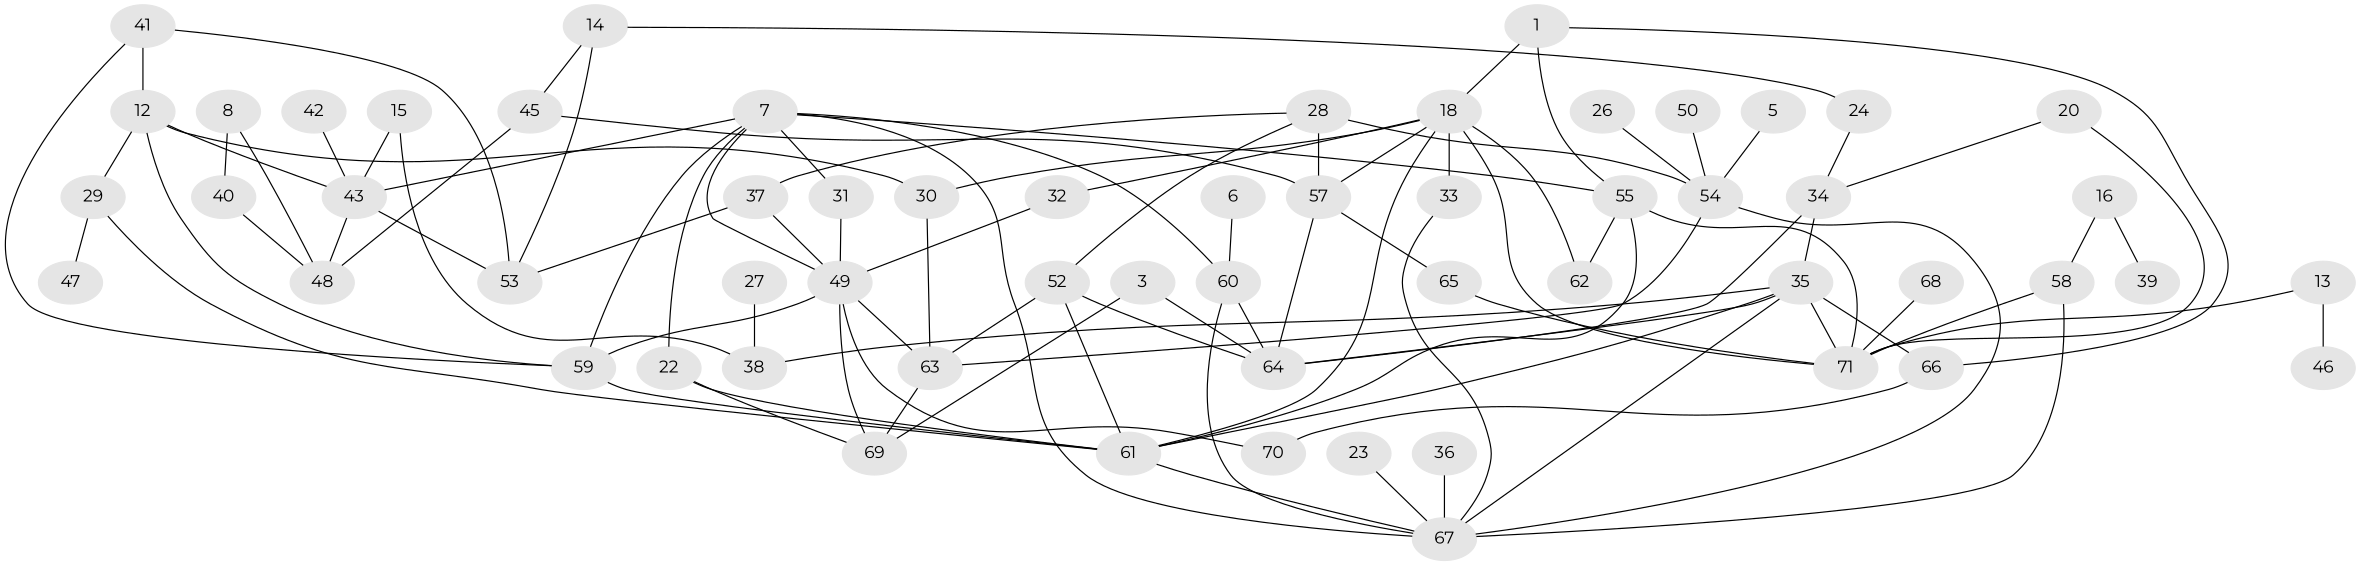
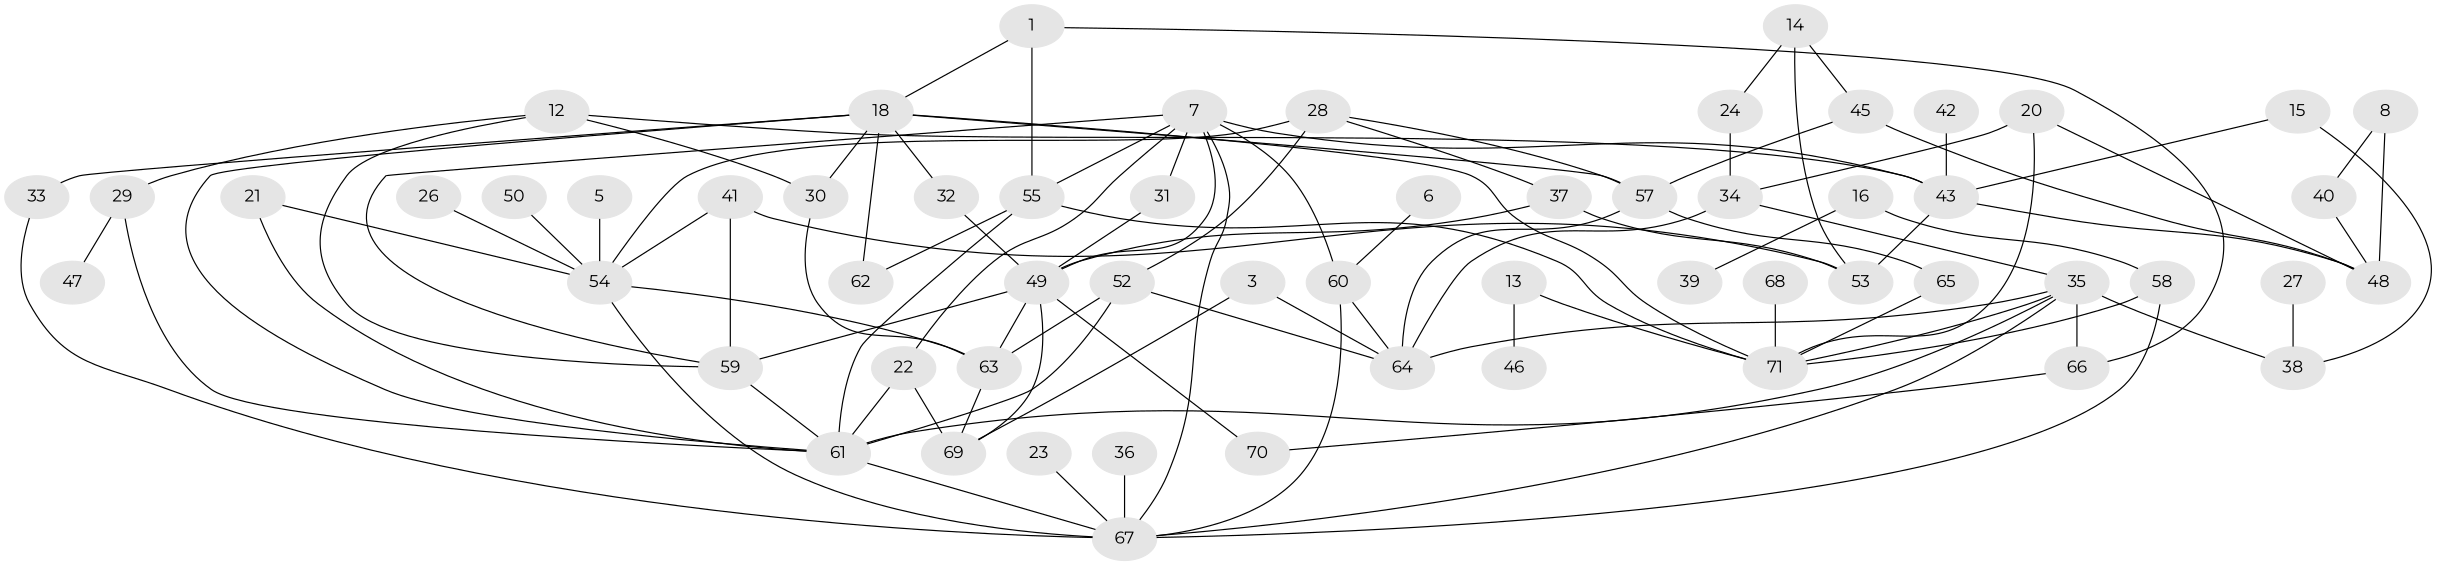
(143, 69) -> (665, 240)
none -> (2198, 194)
none -> (253, 197)
